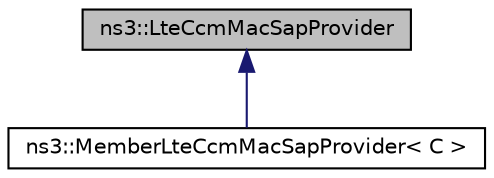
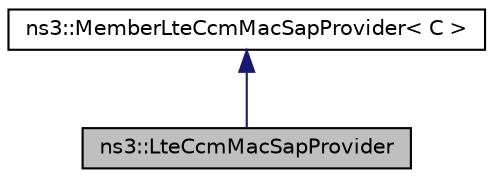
(247, 100) -> (247, 100)
